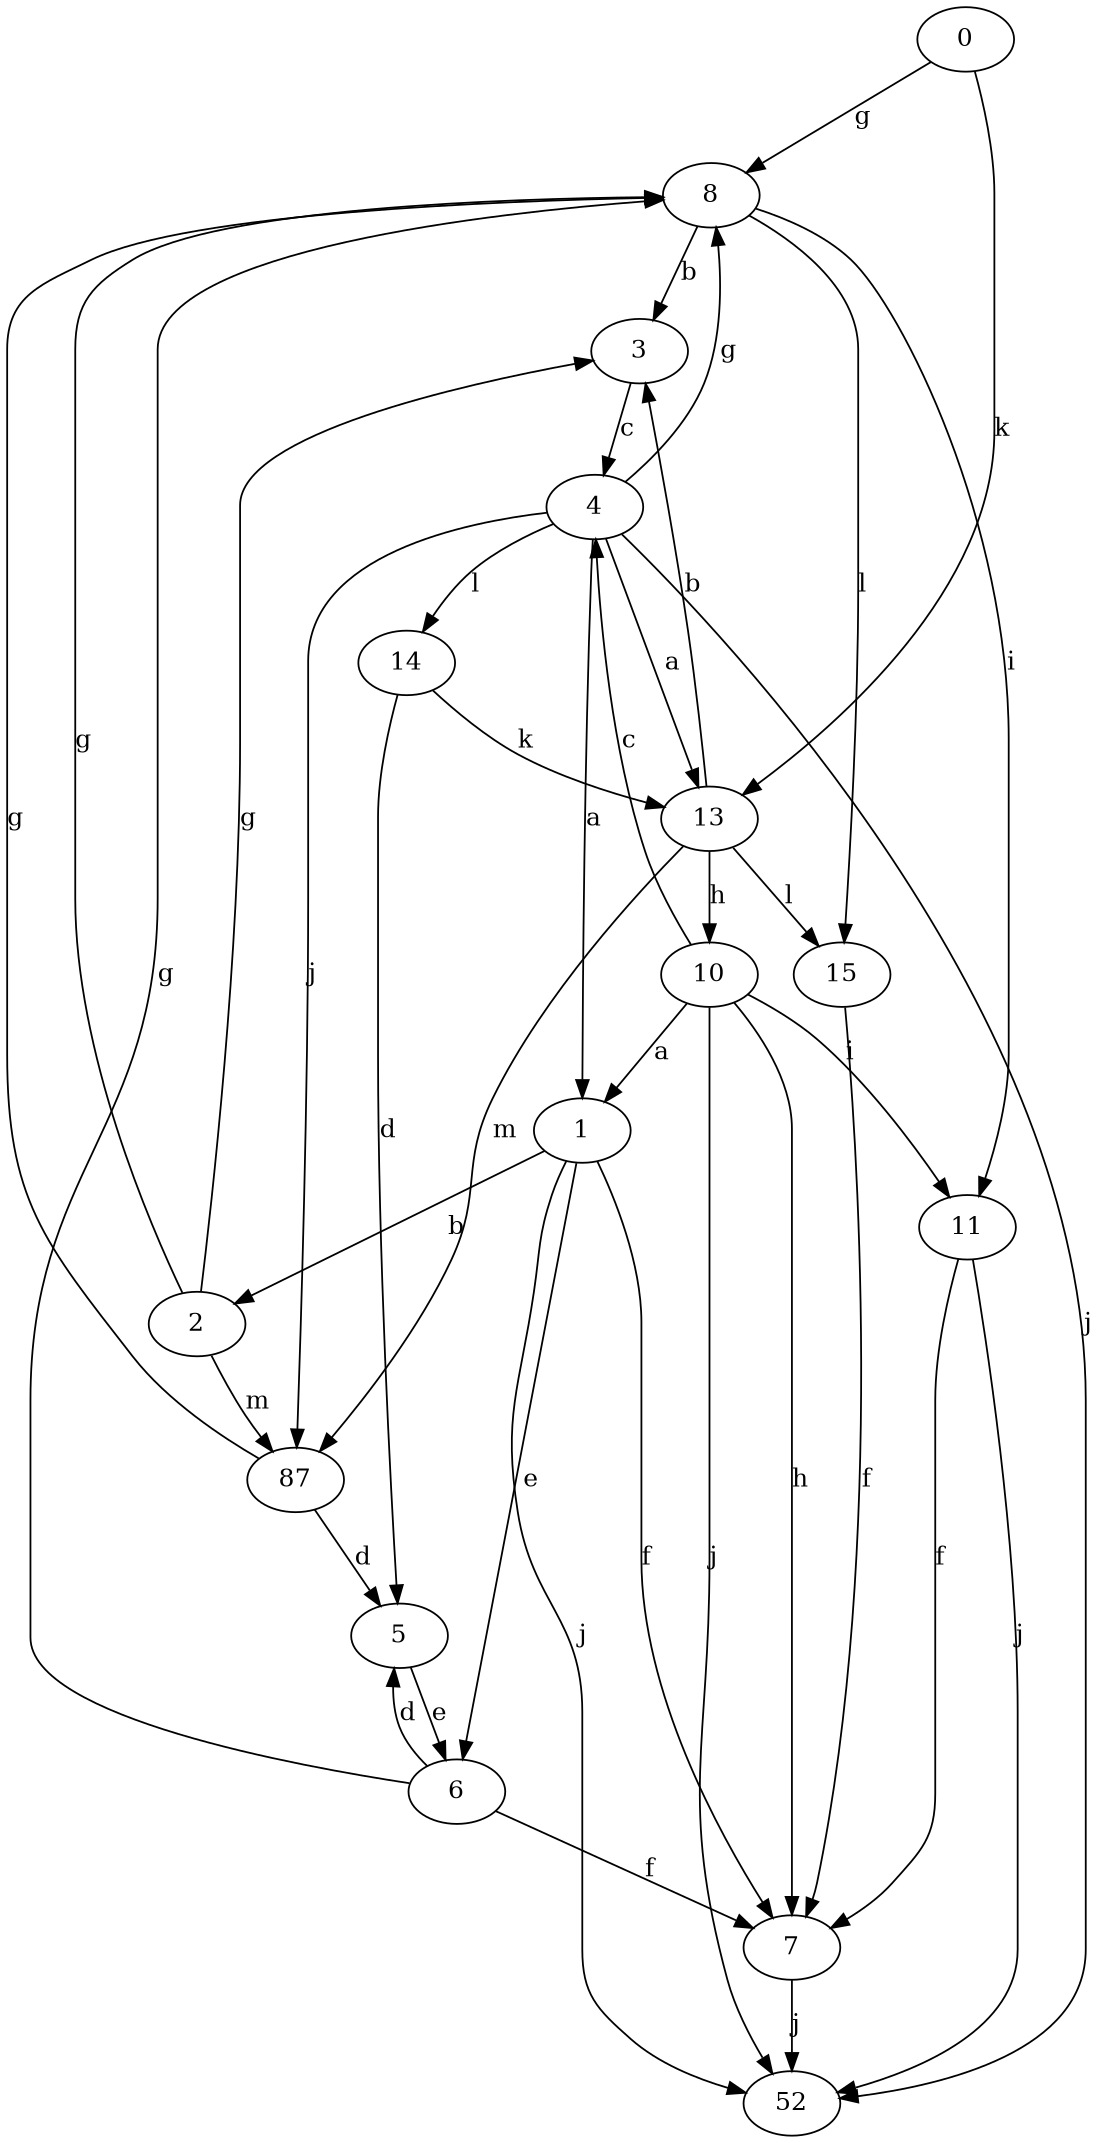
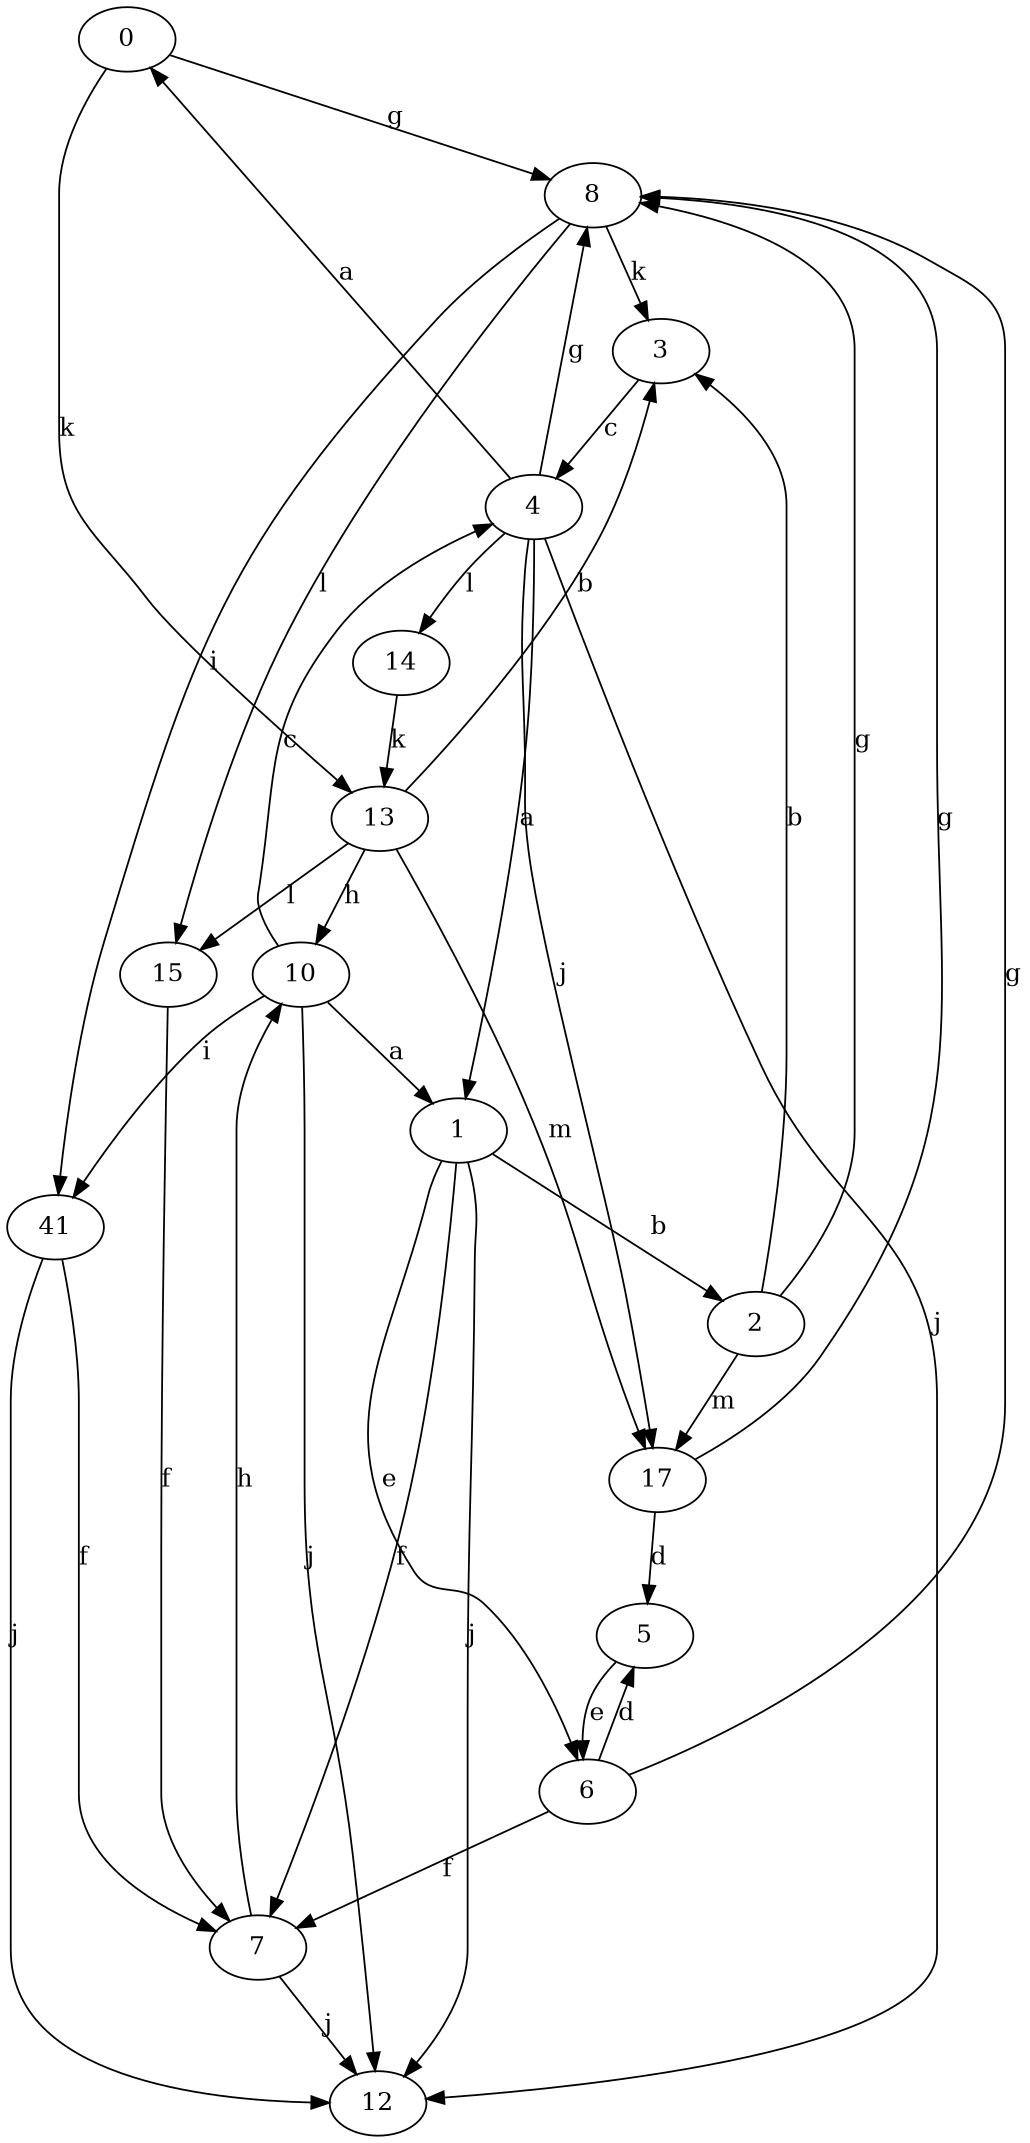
(690, 273) -> (639, 273)
(649, 654) -> (337, 280)
(249, 819) -> (796, 819)
(379, 1139) -> none
(968, 1227) -> (56, 1227)
(792, 1442) -> (236, 1465)
(296, 1480) -> (658, 1480)
(792, 2103) -> (378, 2103)
